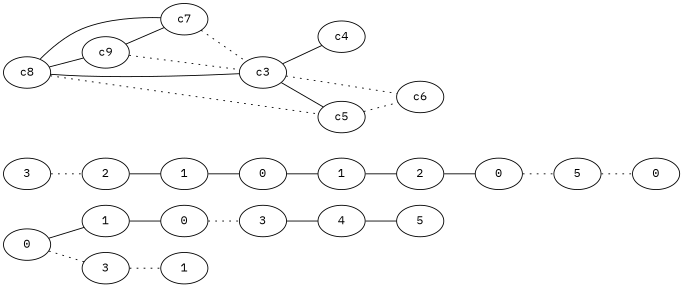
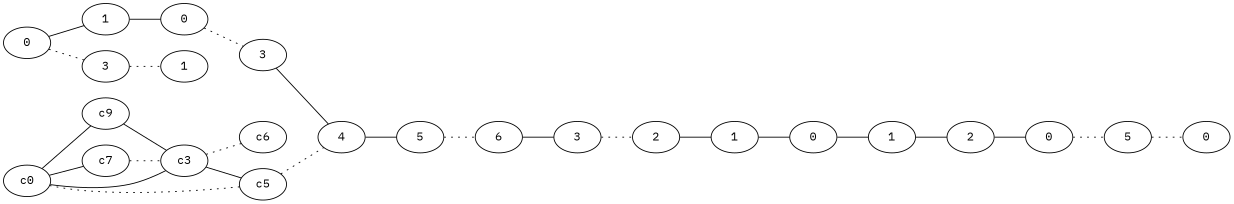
(145, 36) -> none
(342, 37) -> none
(184, 62) -> (145, 137)
(27, 73) -> (27, 181)
(381, 107) -> (302, 161)
none -> (499, 137)
